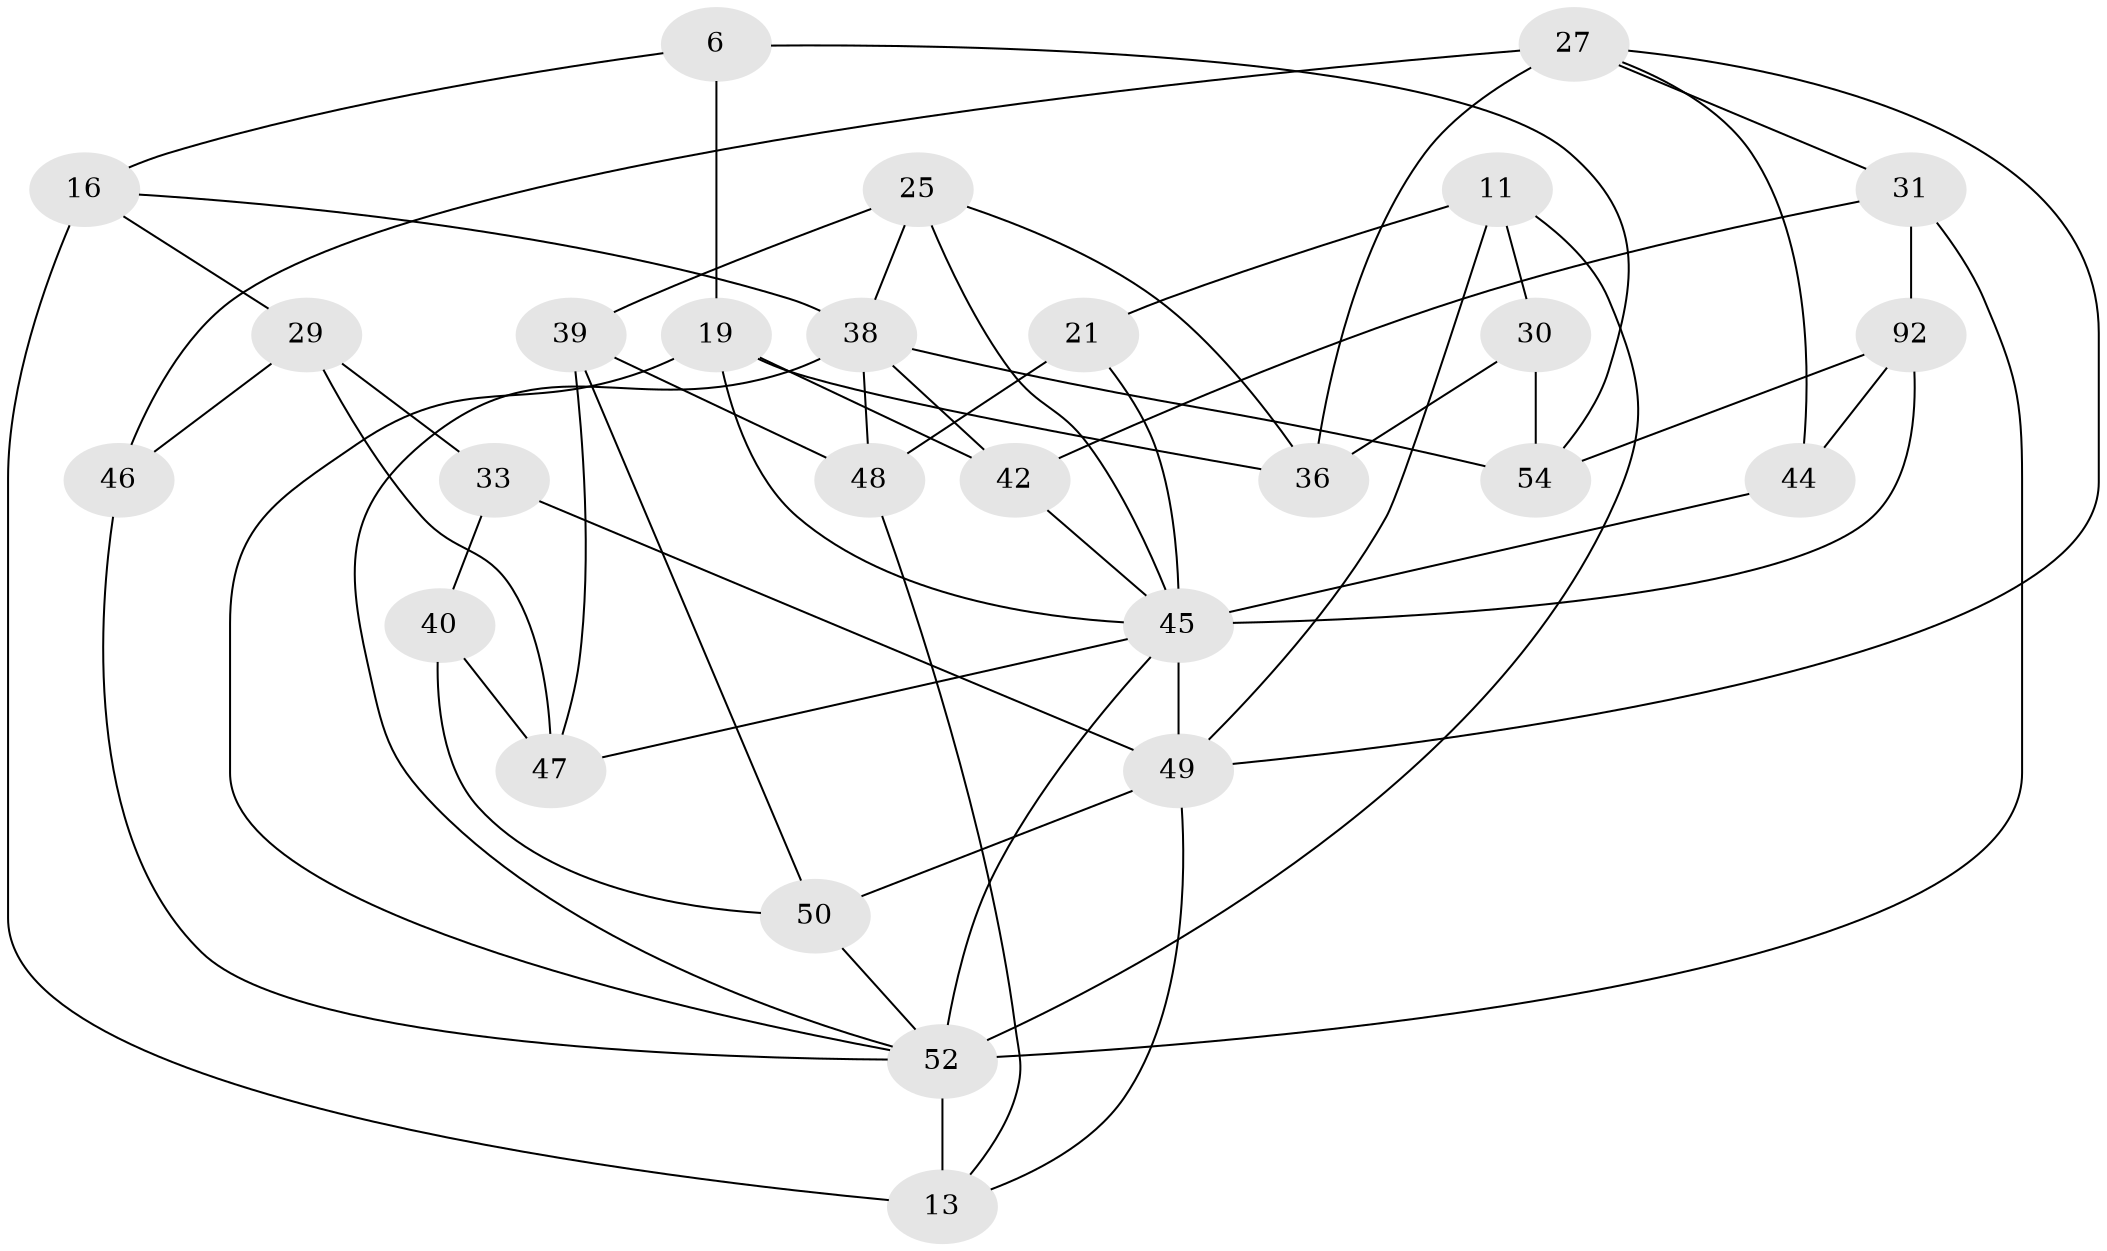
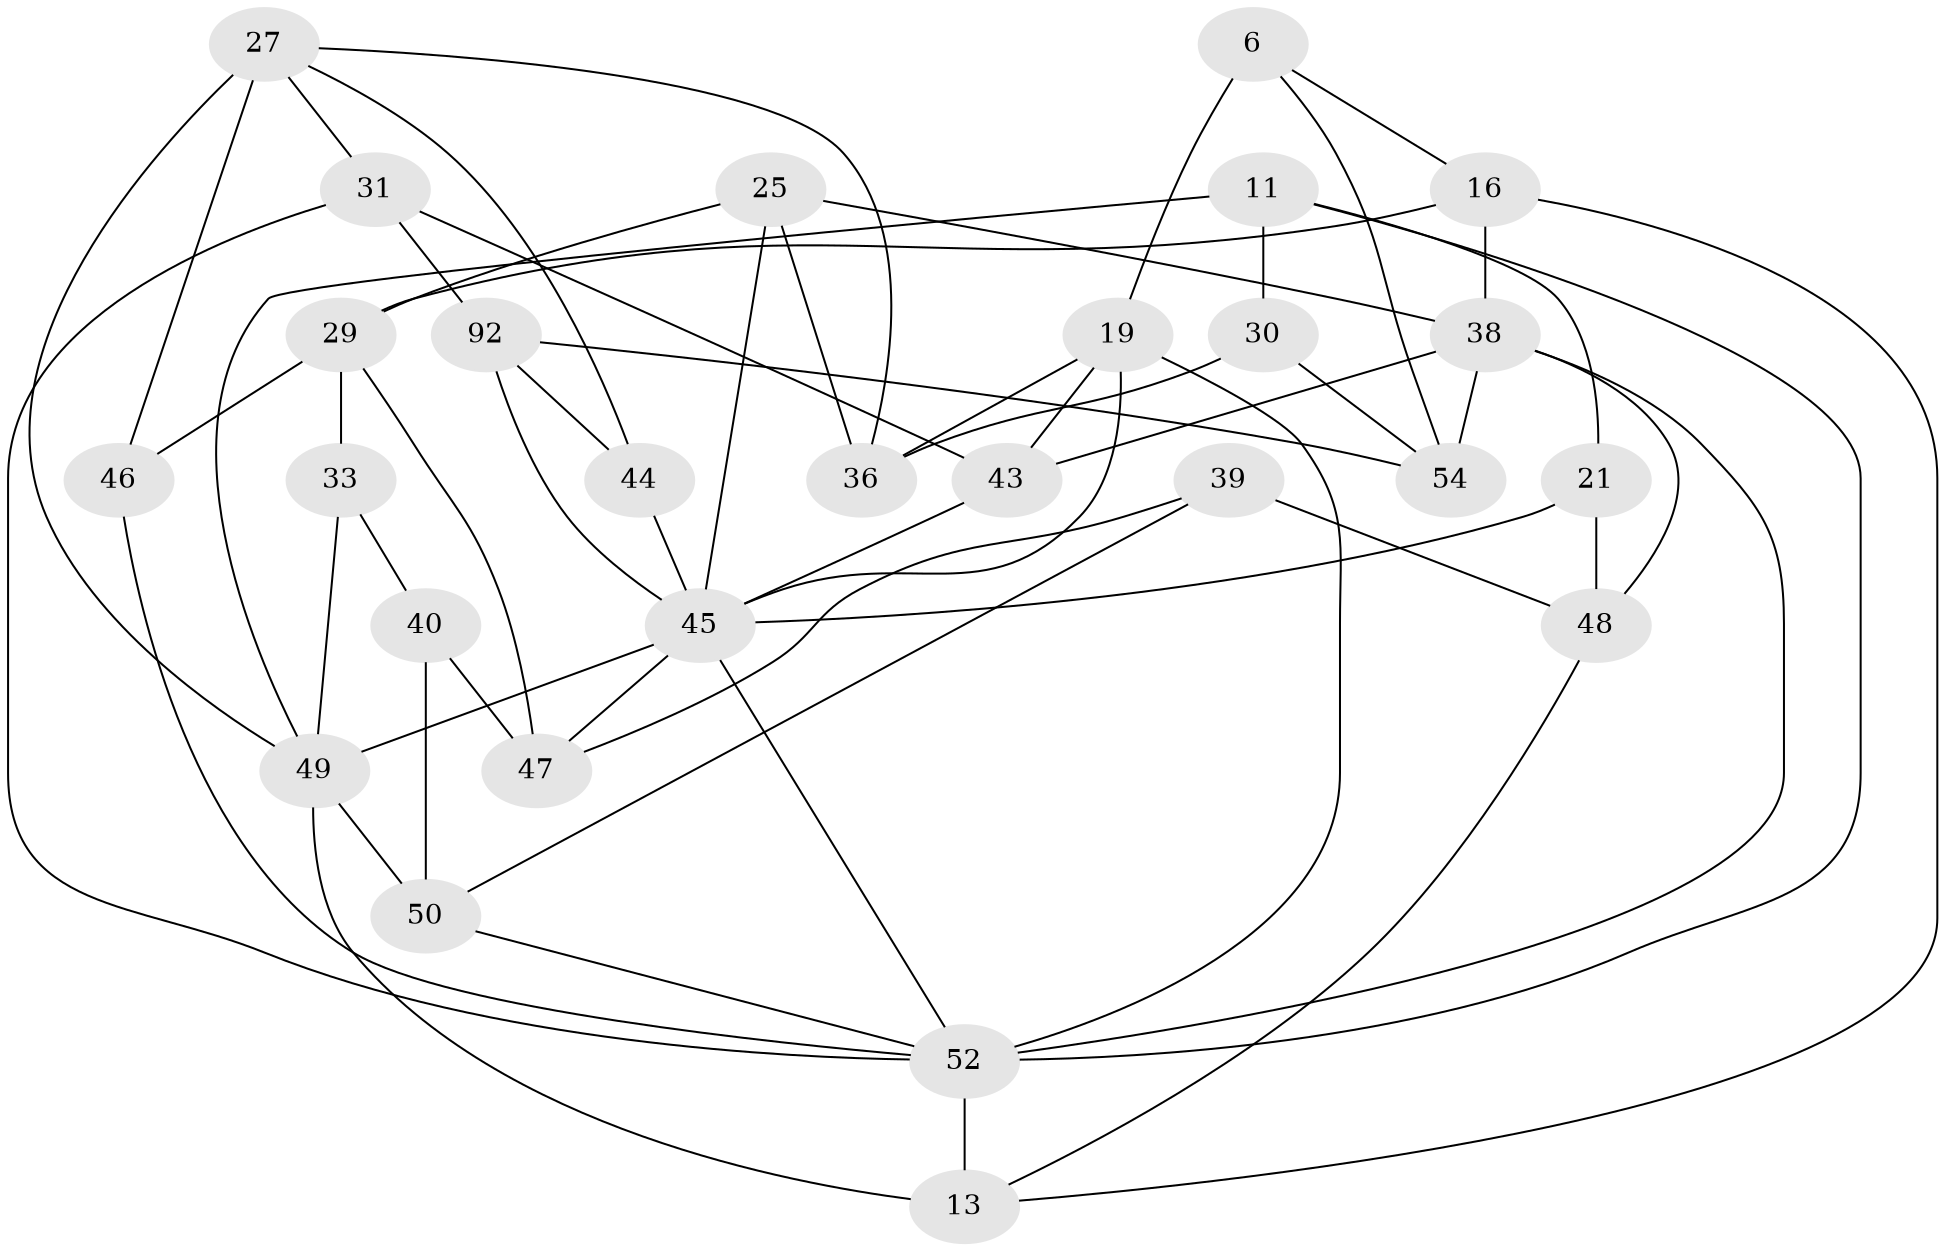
(742, 258) -> (576, 244)
(1015, 480) -> (1007, 480)
